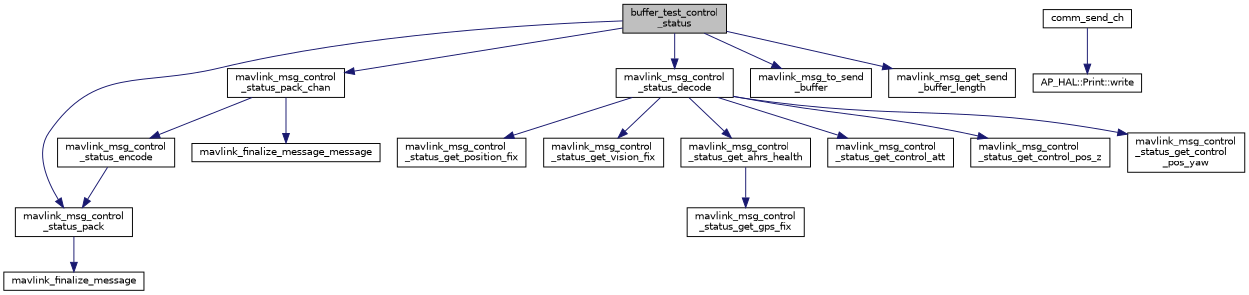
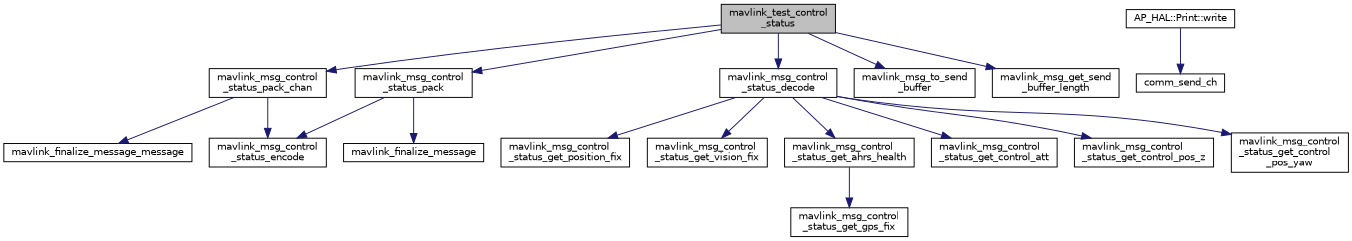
(675, 19) -> (778, 19)
(1087, 46) -> (1180, 46)
(98, 183) -> (345, 116)
